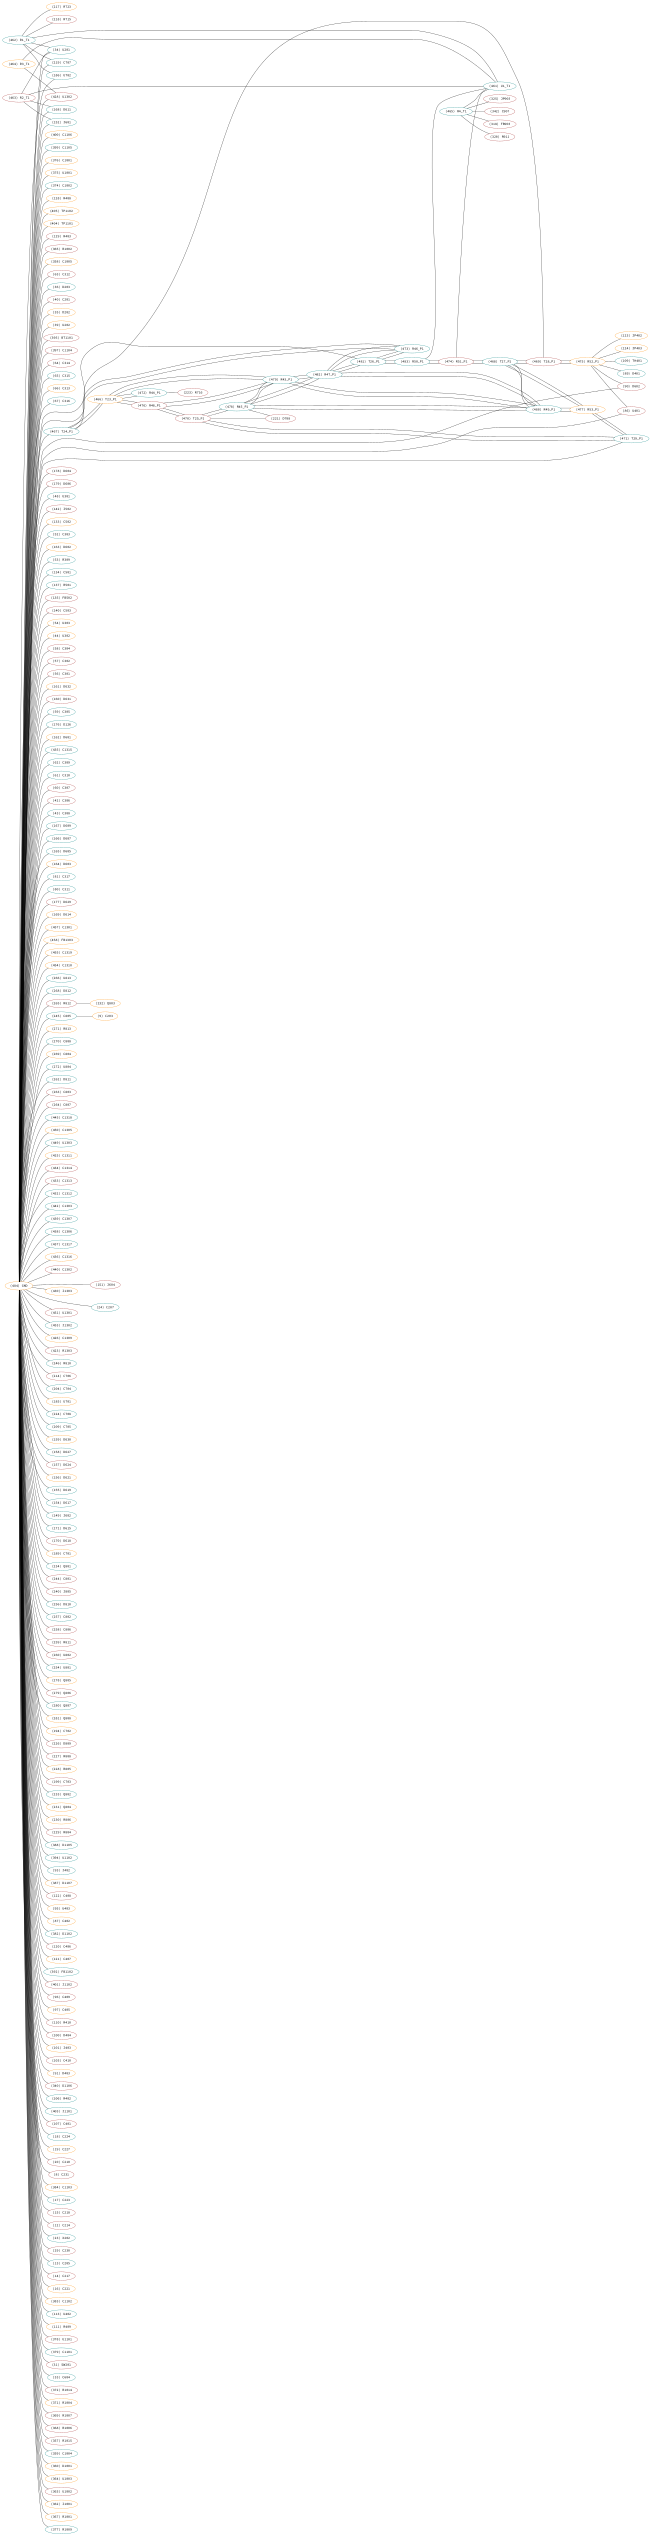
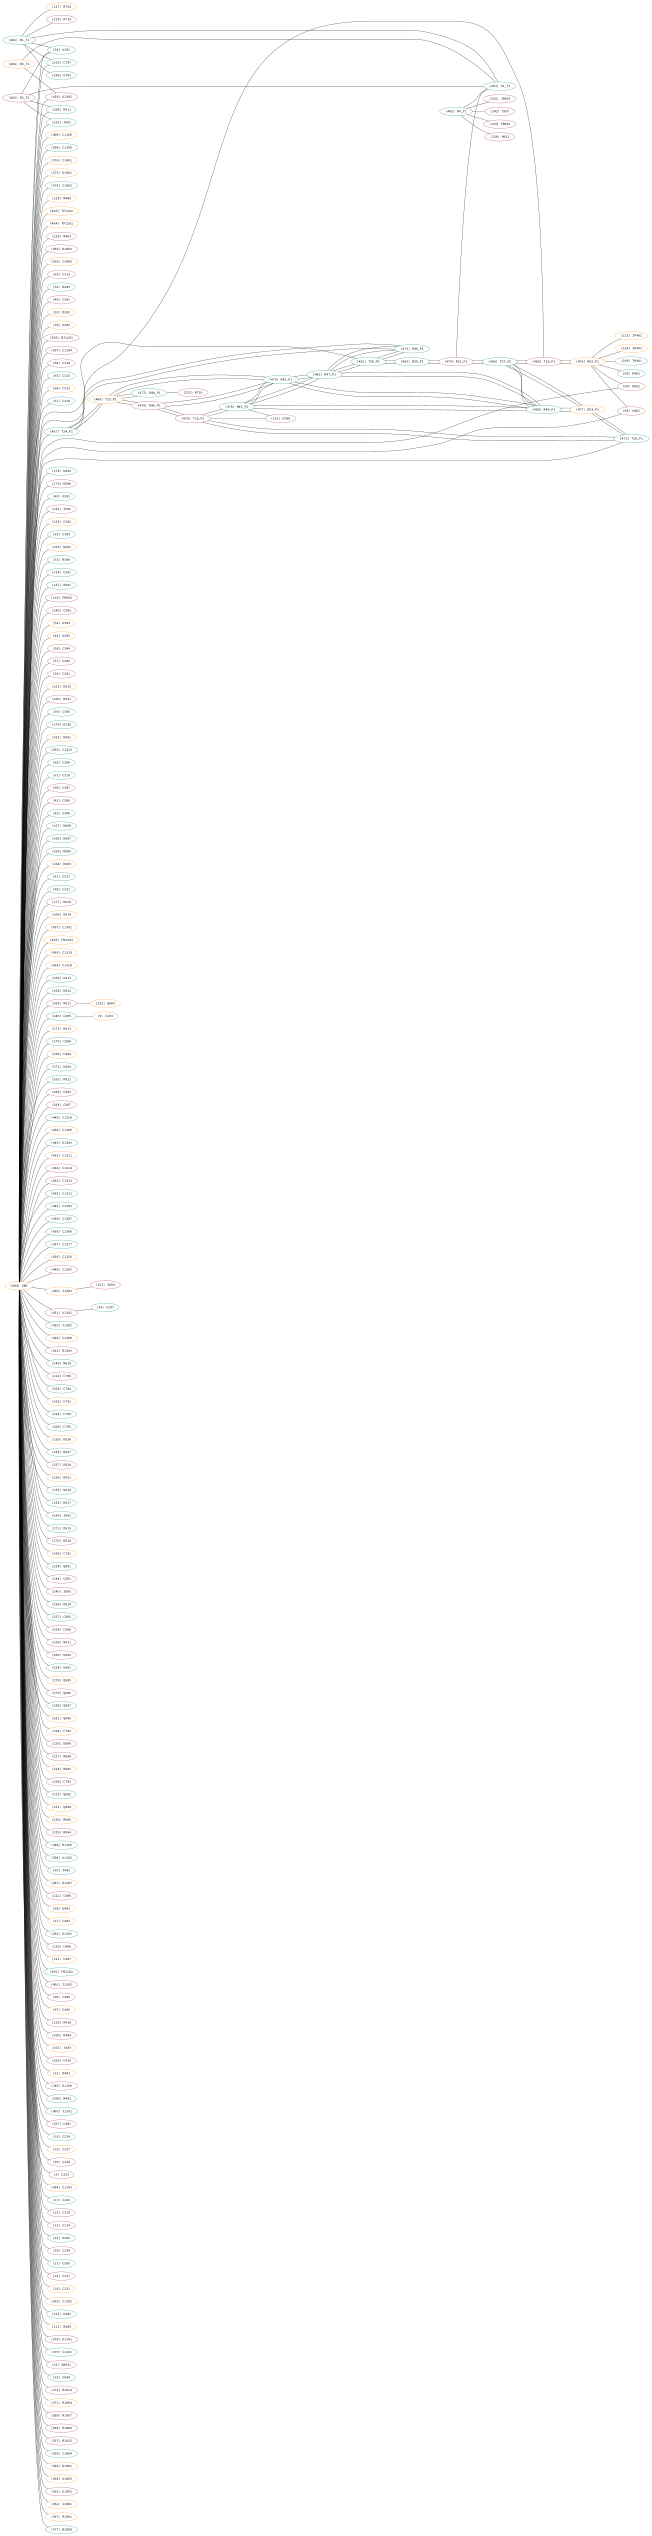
(433, 207) -> none
(61, 471) -> (61, 471)
(21, 678) -> none
(61, 1285) -> (84, 1288)
(58, 1301) -> (84, 1310)
